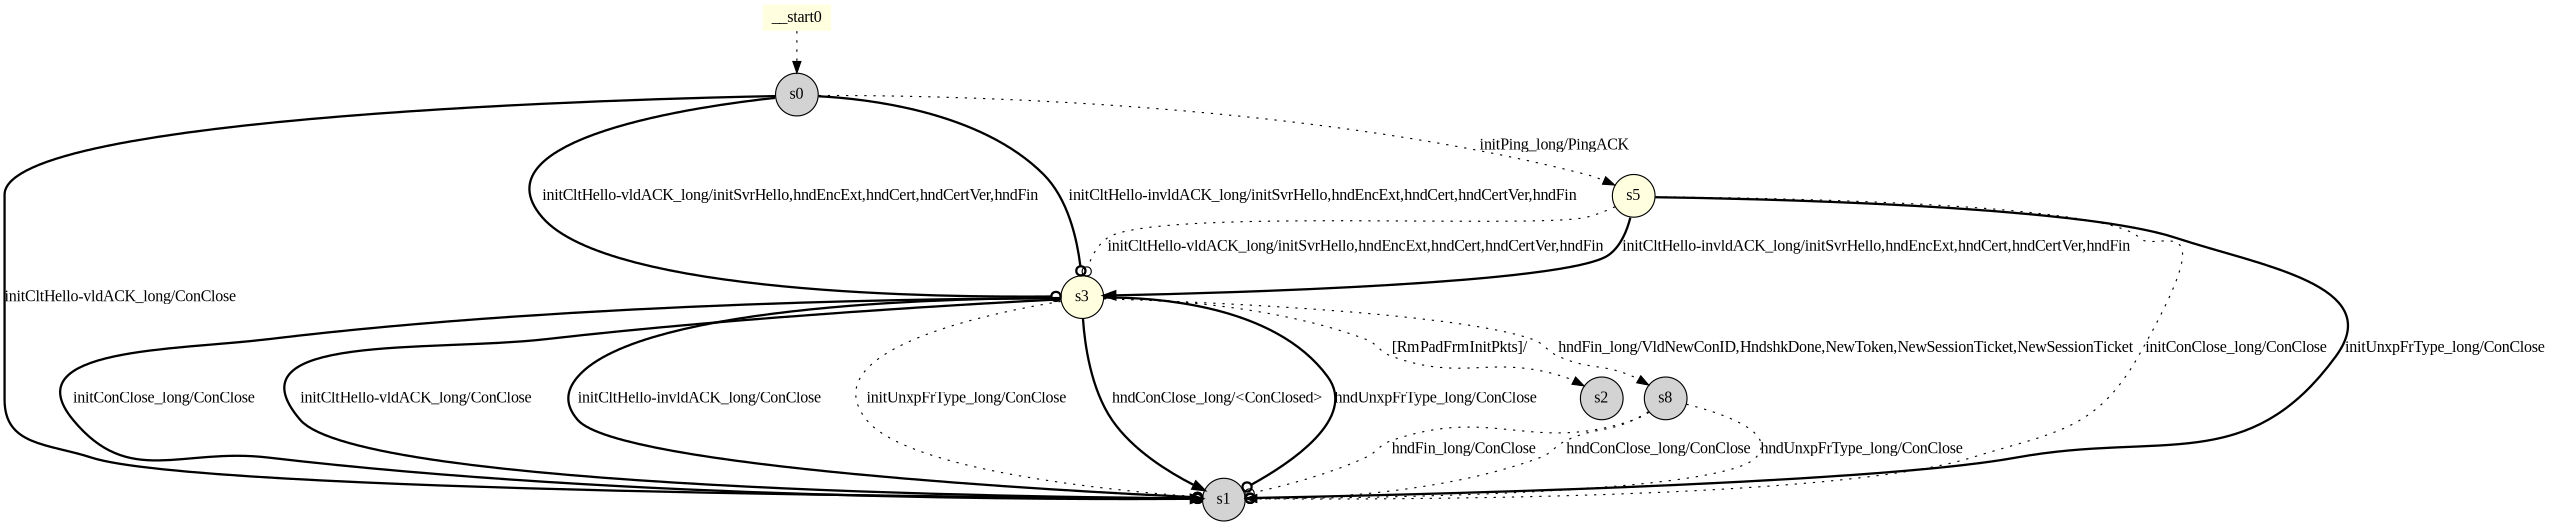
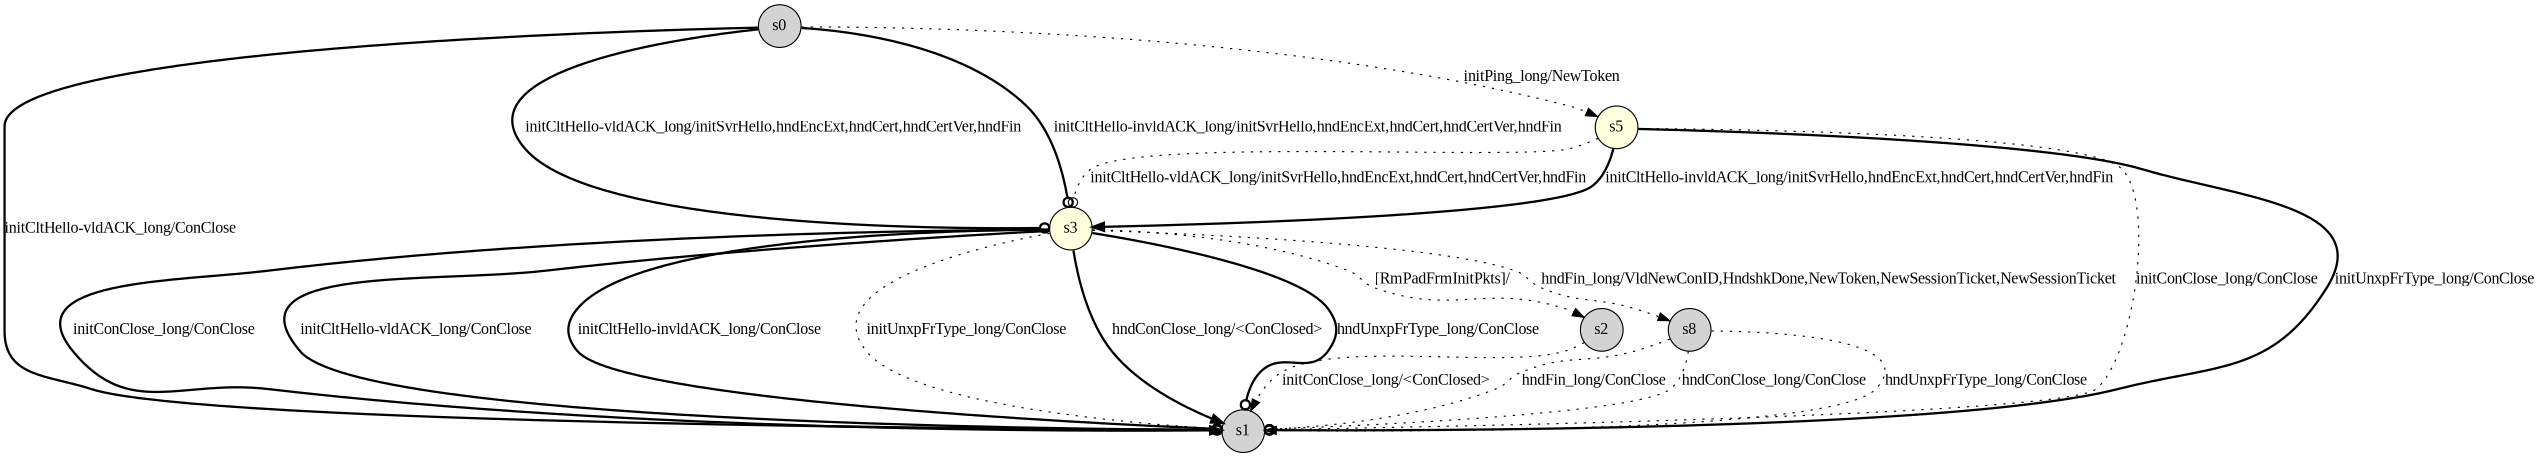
(797, 18) -> none
(1557, 145) -> (1544, 77)
none -> (1414, 356)
